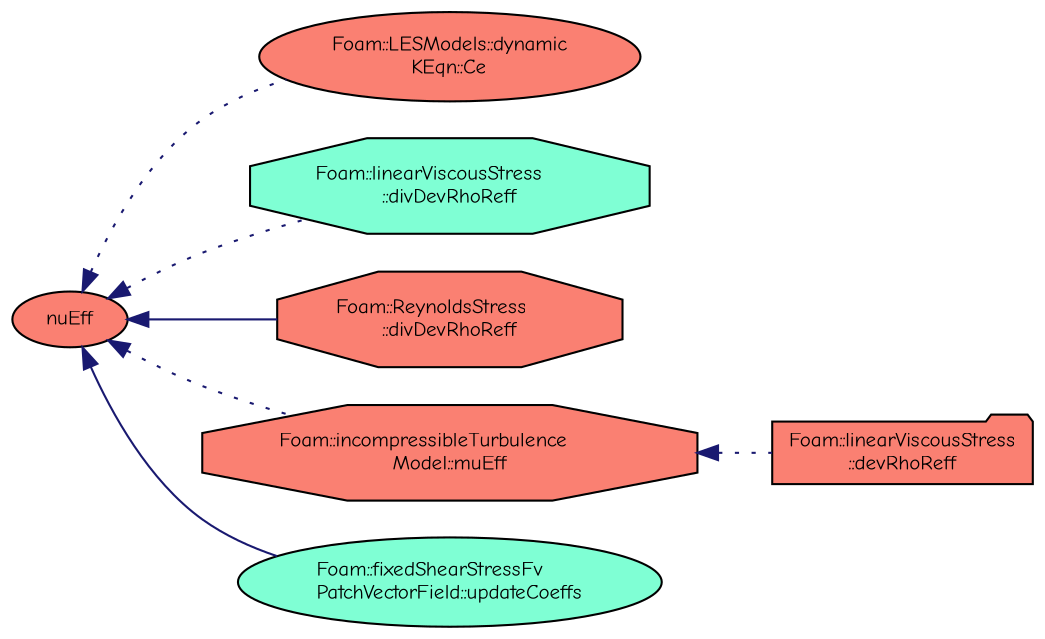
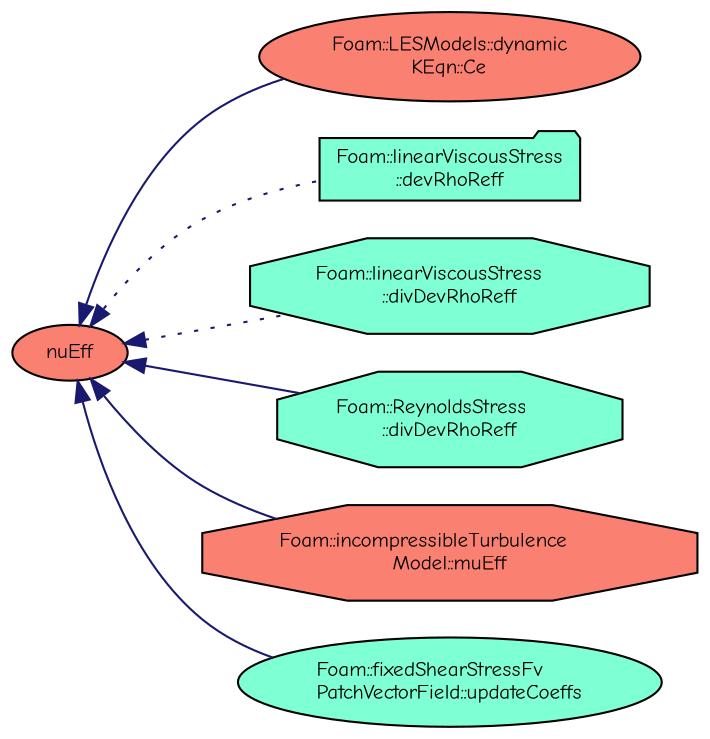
(166, 152) -> (157, 166)
(450, 319) -> (450, 419)
(208, 388) -> (180, 471)
(745, 453) -> (198, 222)
(903, 453) -> (450, 169)
